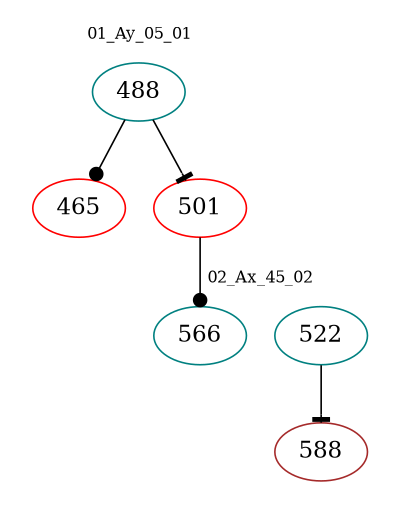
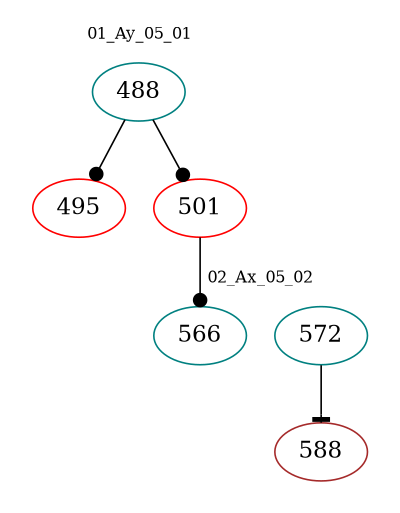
(167, 146) -> (166, 144)
(79, 208) -> (79, 208)
(261, 278) -> (261, 278)
(321, 336) -> (321, 336)
